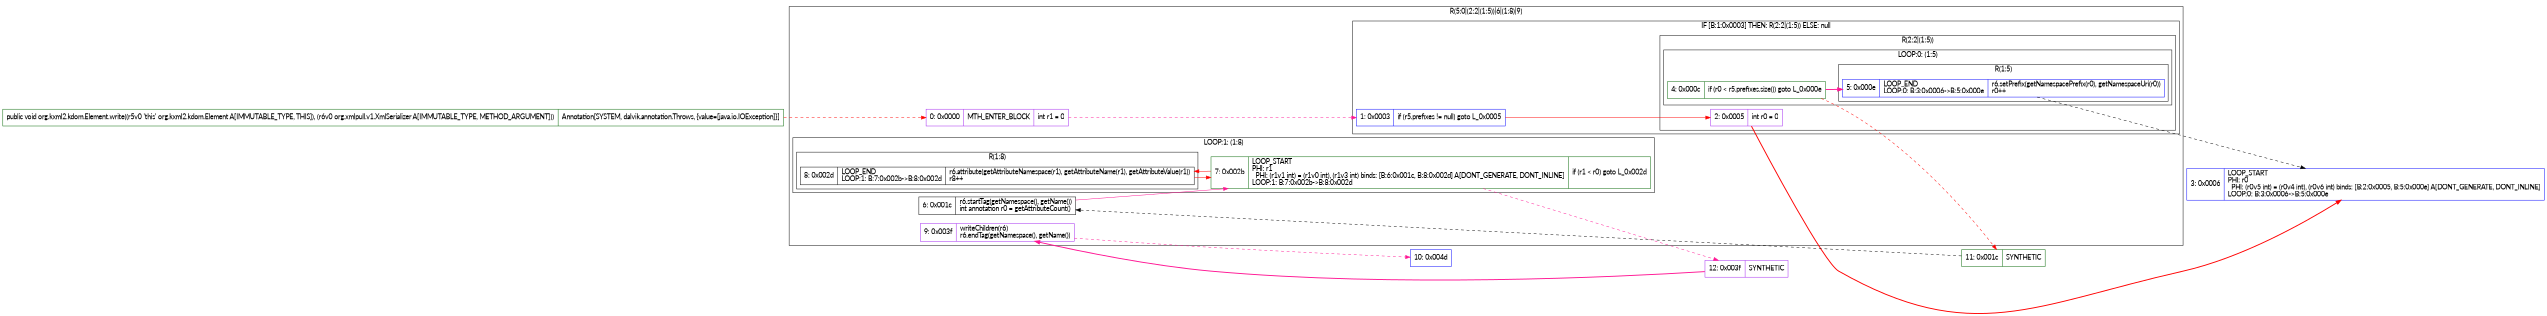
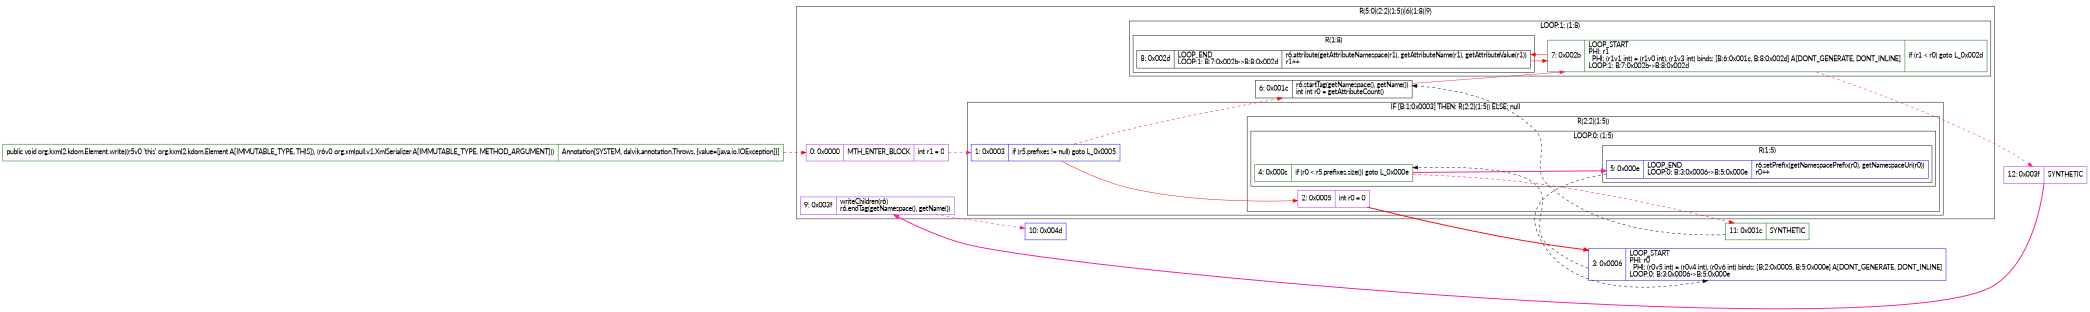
none -> (1175, 119)
(956, 179) -> (1293, 63)
none -> (1527, 179)
(1015, 209) -> (1340, 92)
